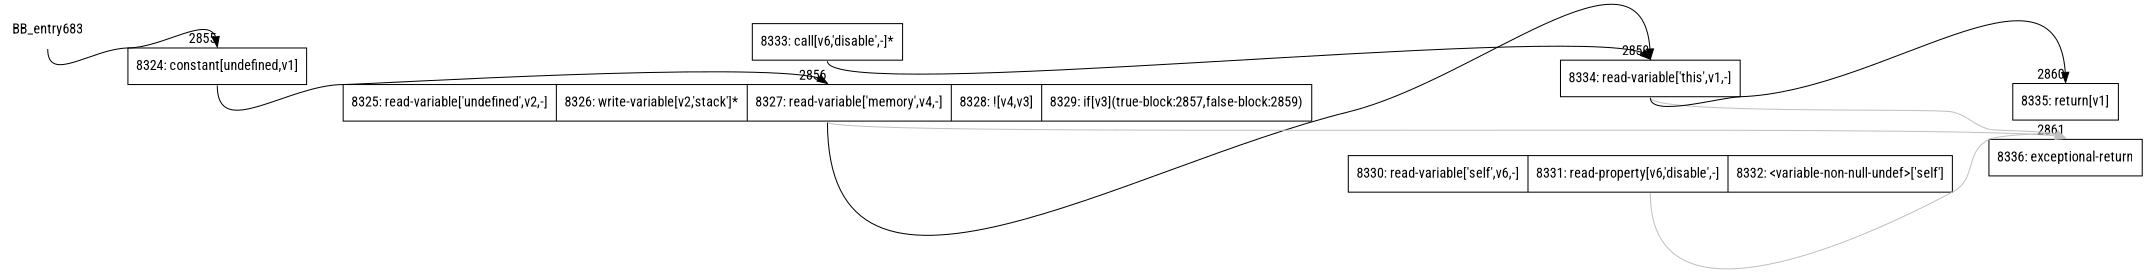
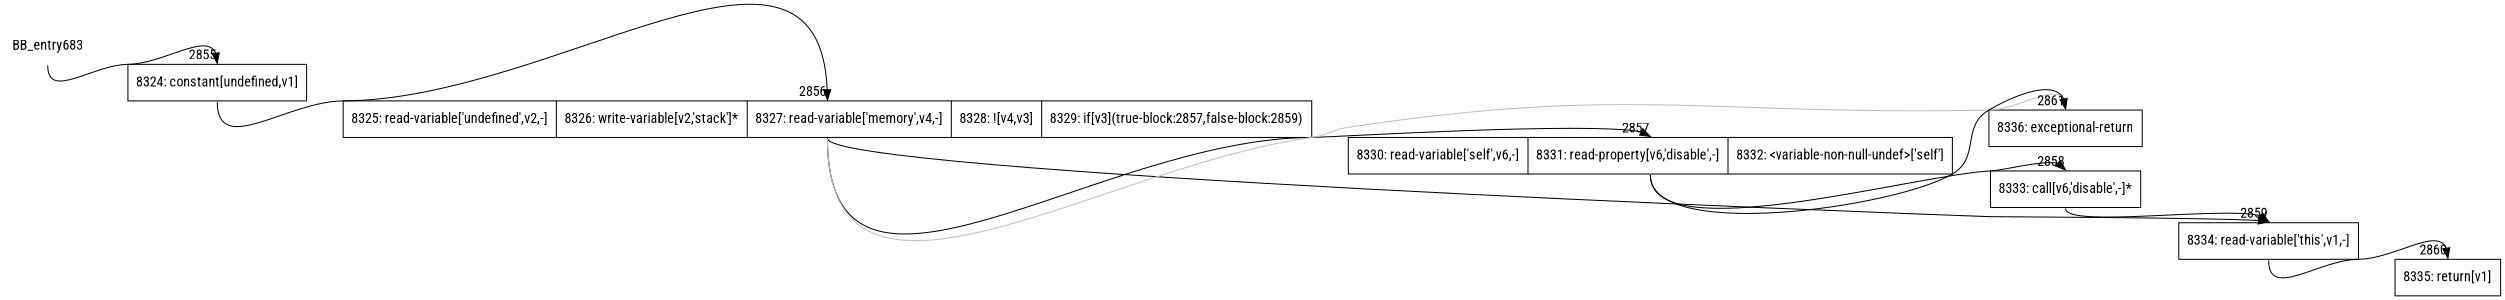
(1855, 110) -> none
none -> (1199, 154)
none -> (1848, 194)
(1849, 240) -> (1875, 199)
